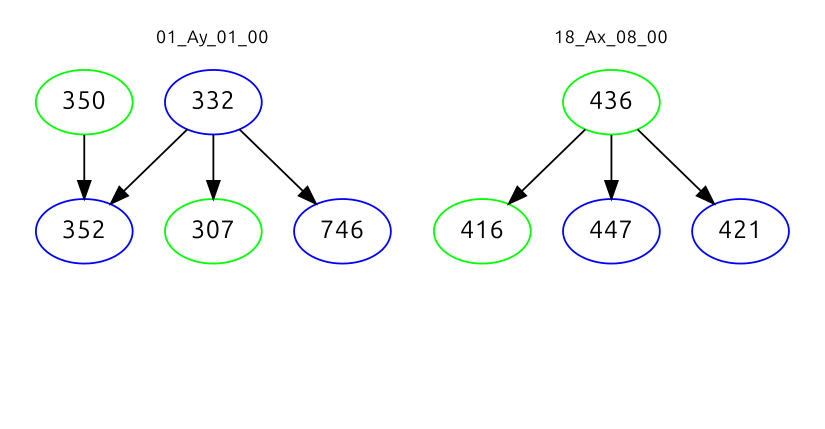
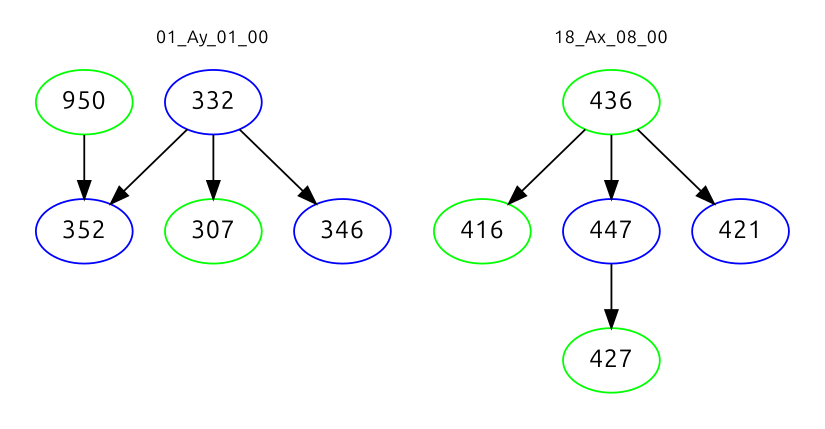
(84, 102) -> (84, 102)
(342, 231) -> (342, 231)
none -> (611, 360)
